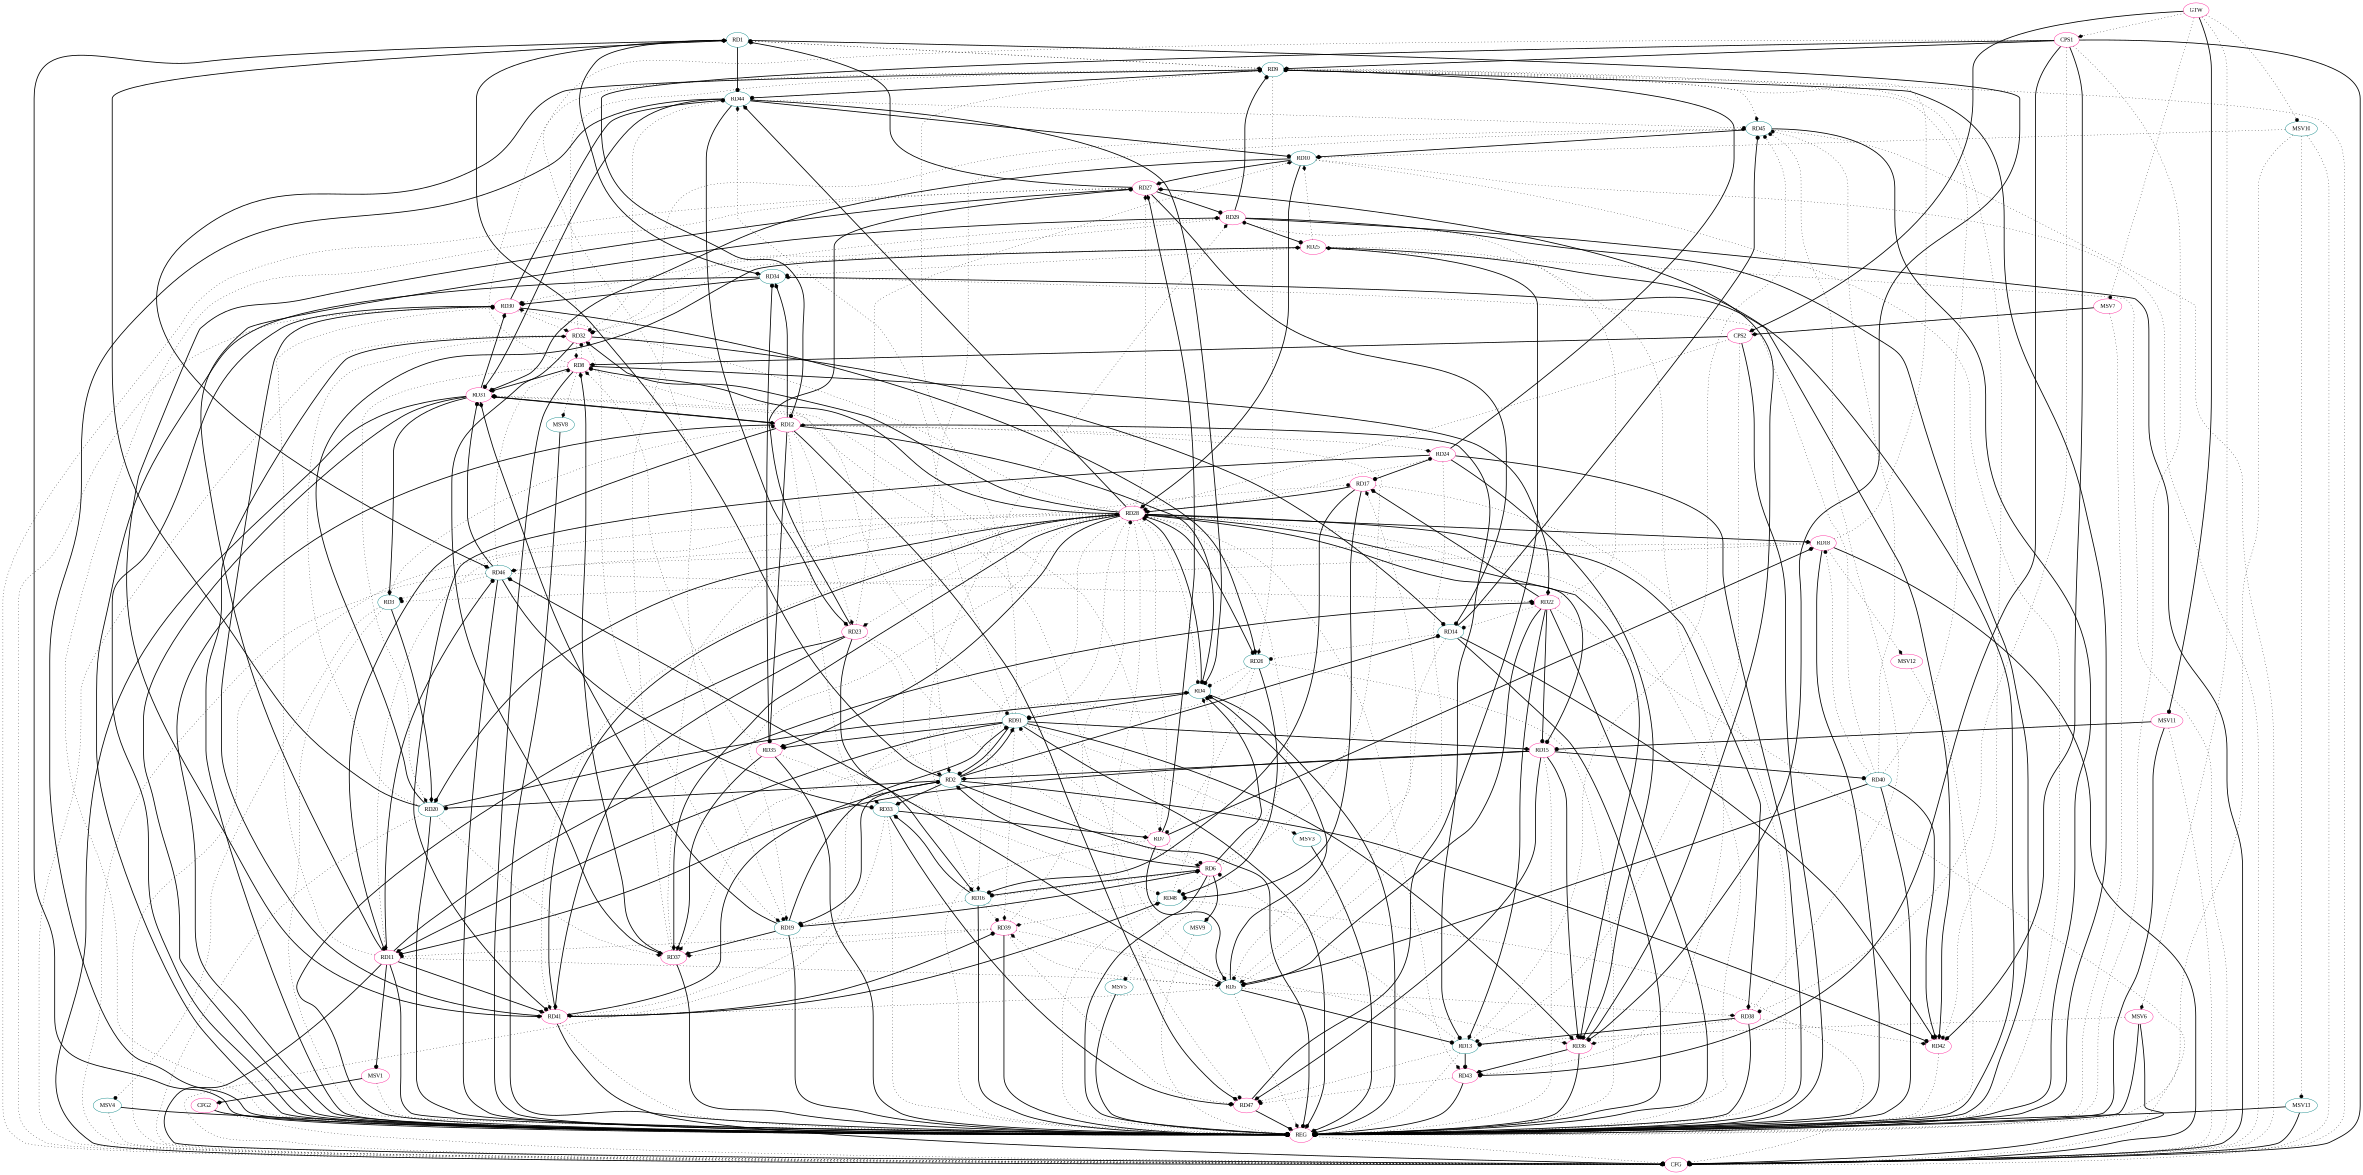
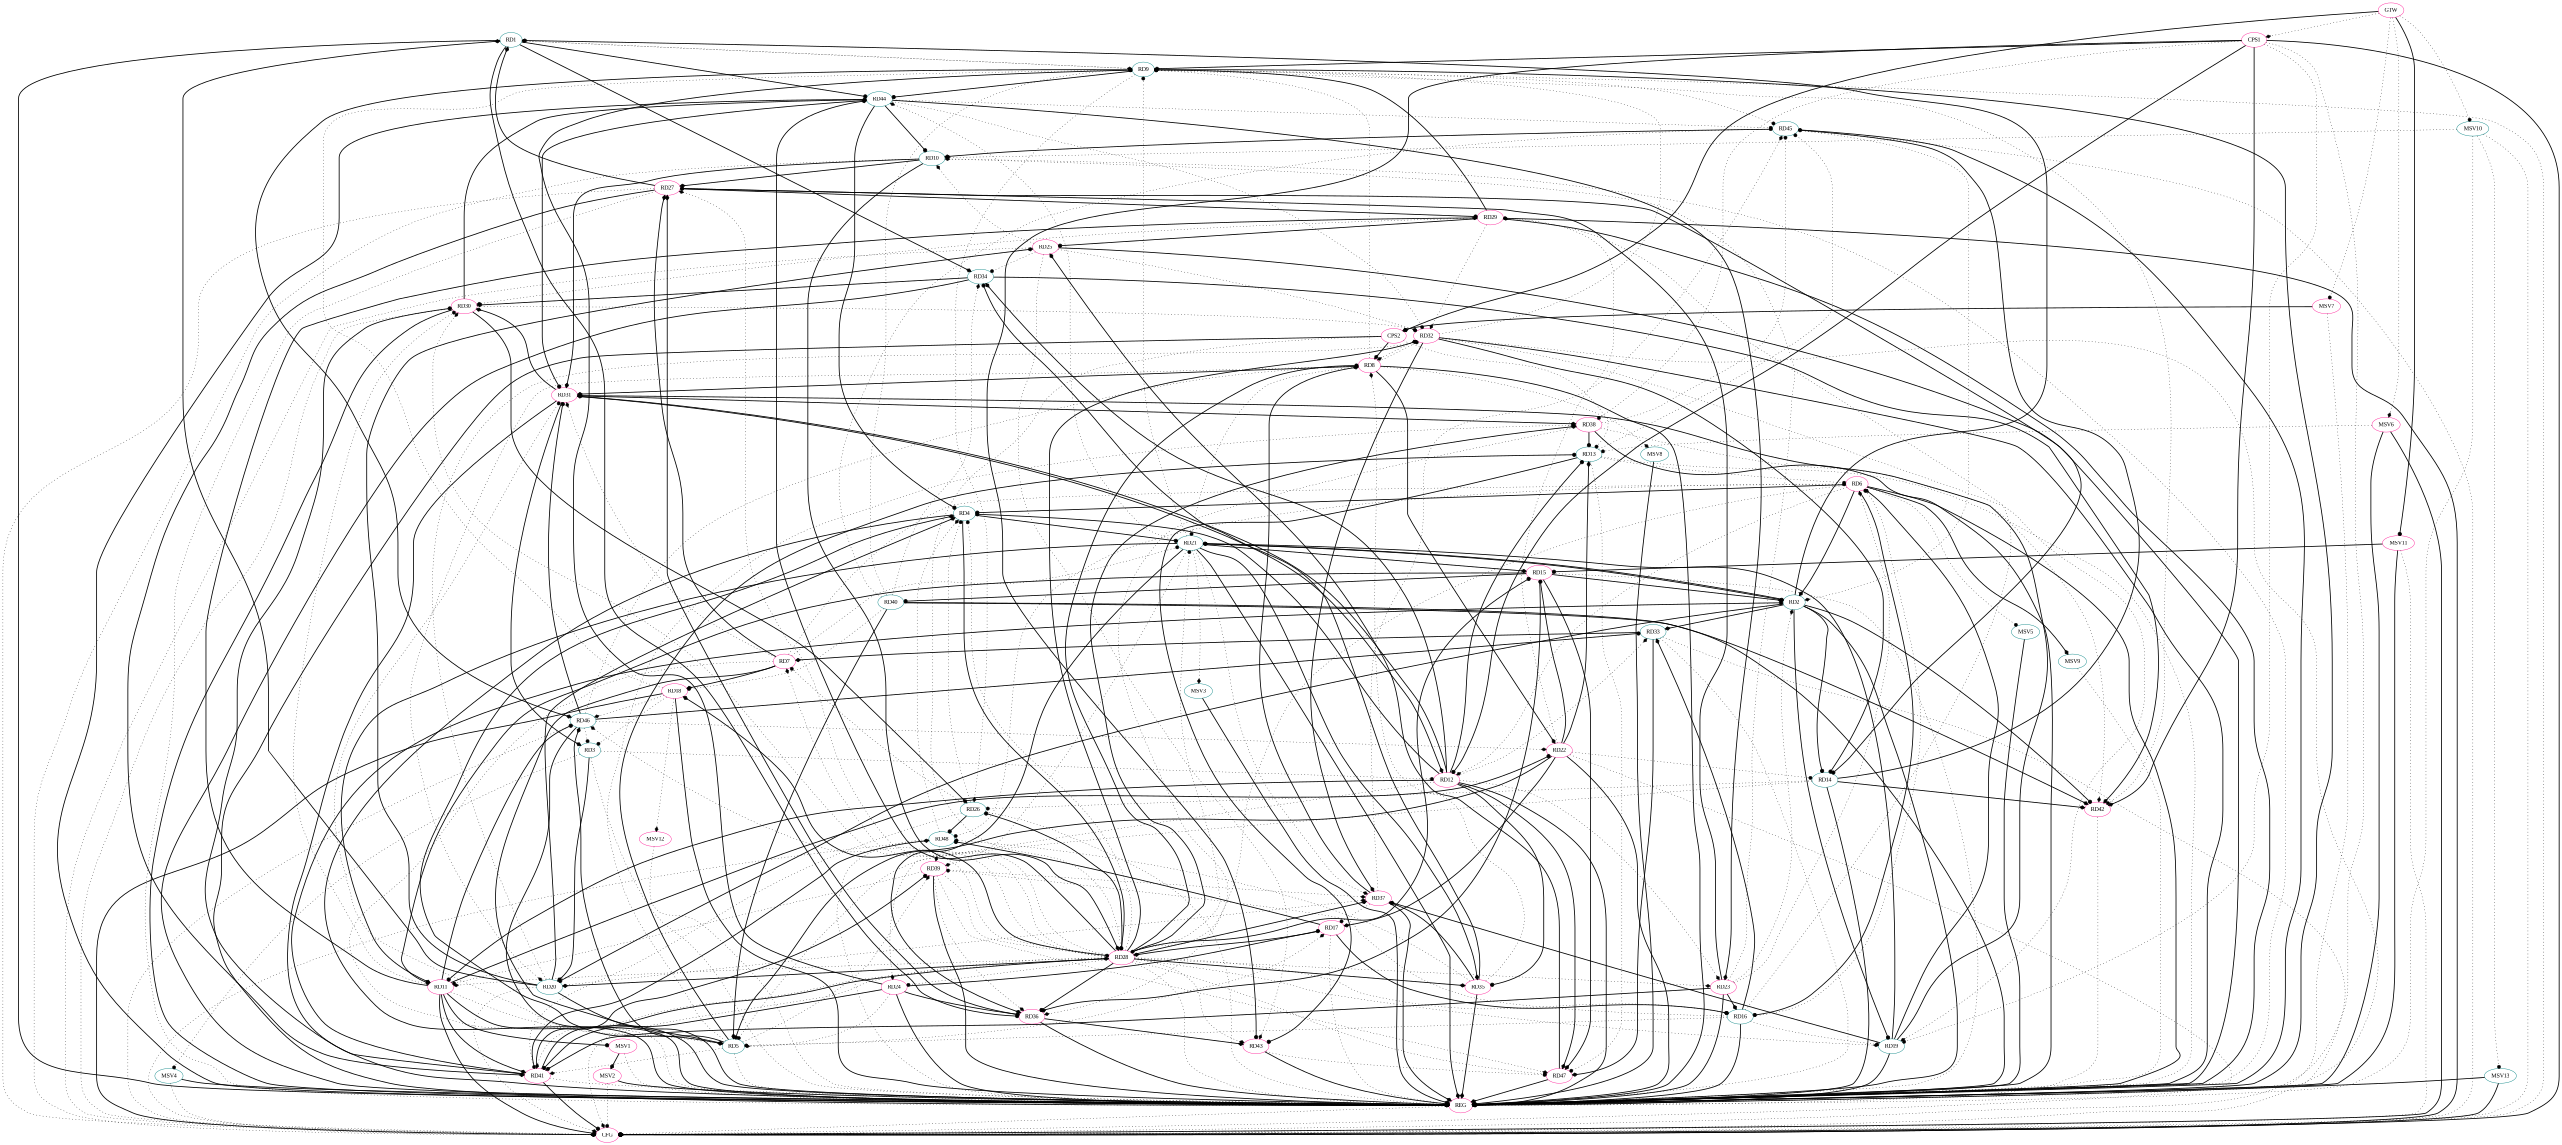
(1527, 77) -> (1544, 80)
(1015, 721) -> (1190, 543)
(58, 1092) -> (1099, 411)
(204, 1105) -> (607, 1076)
